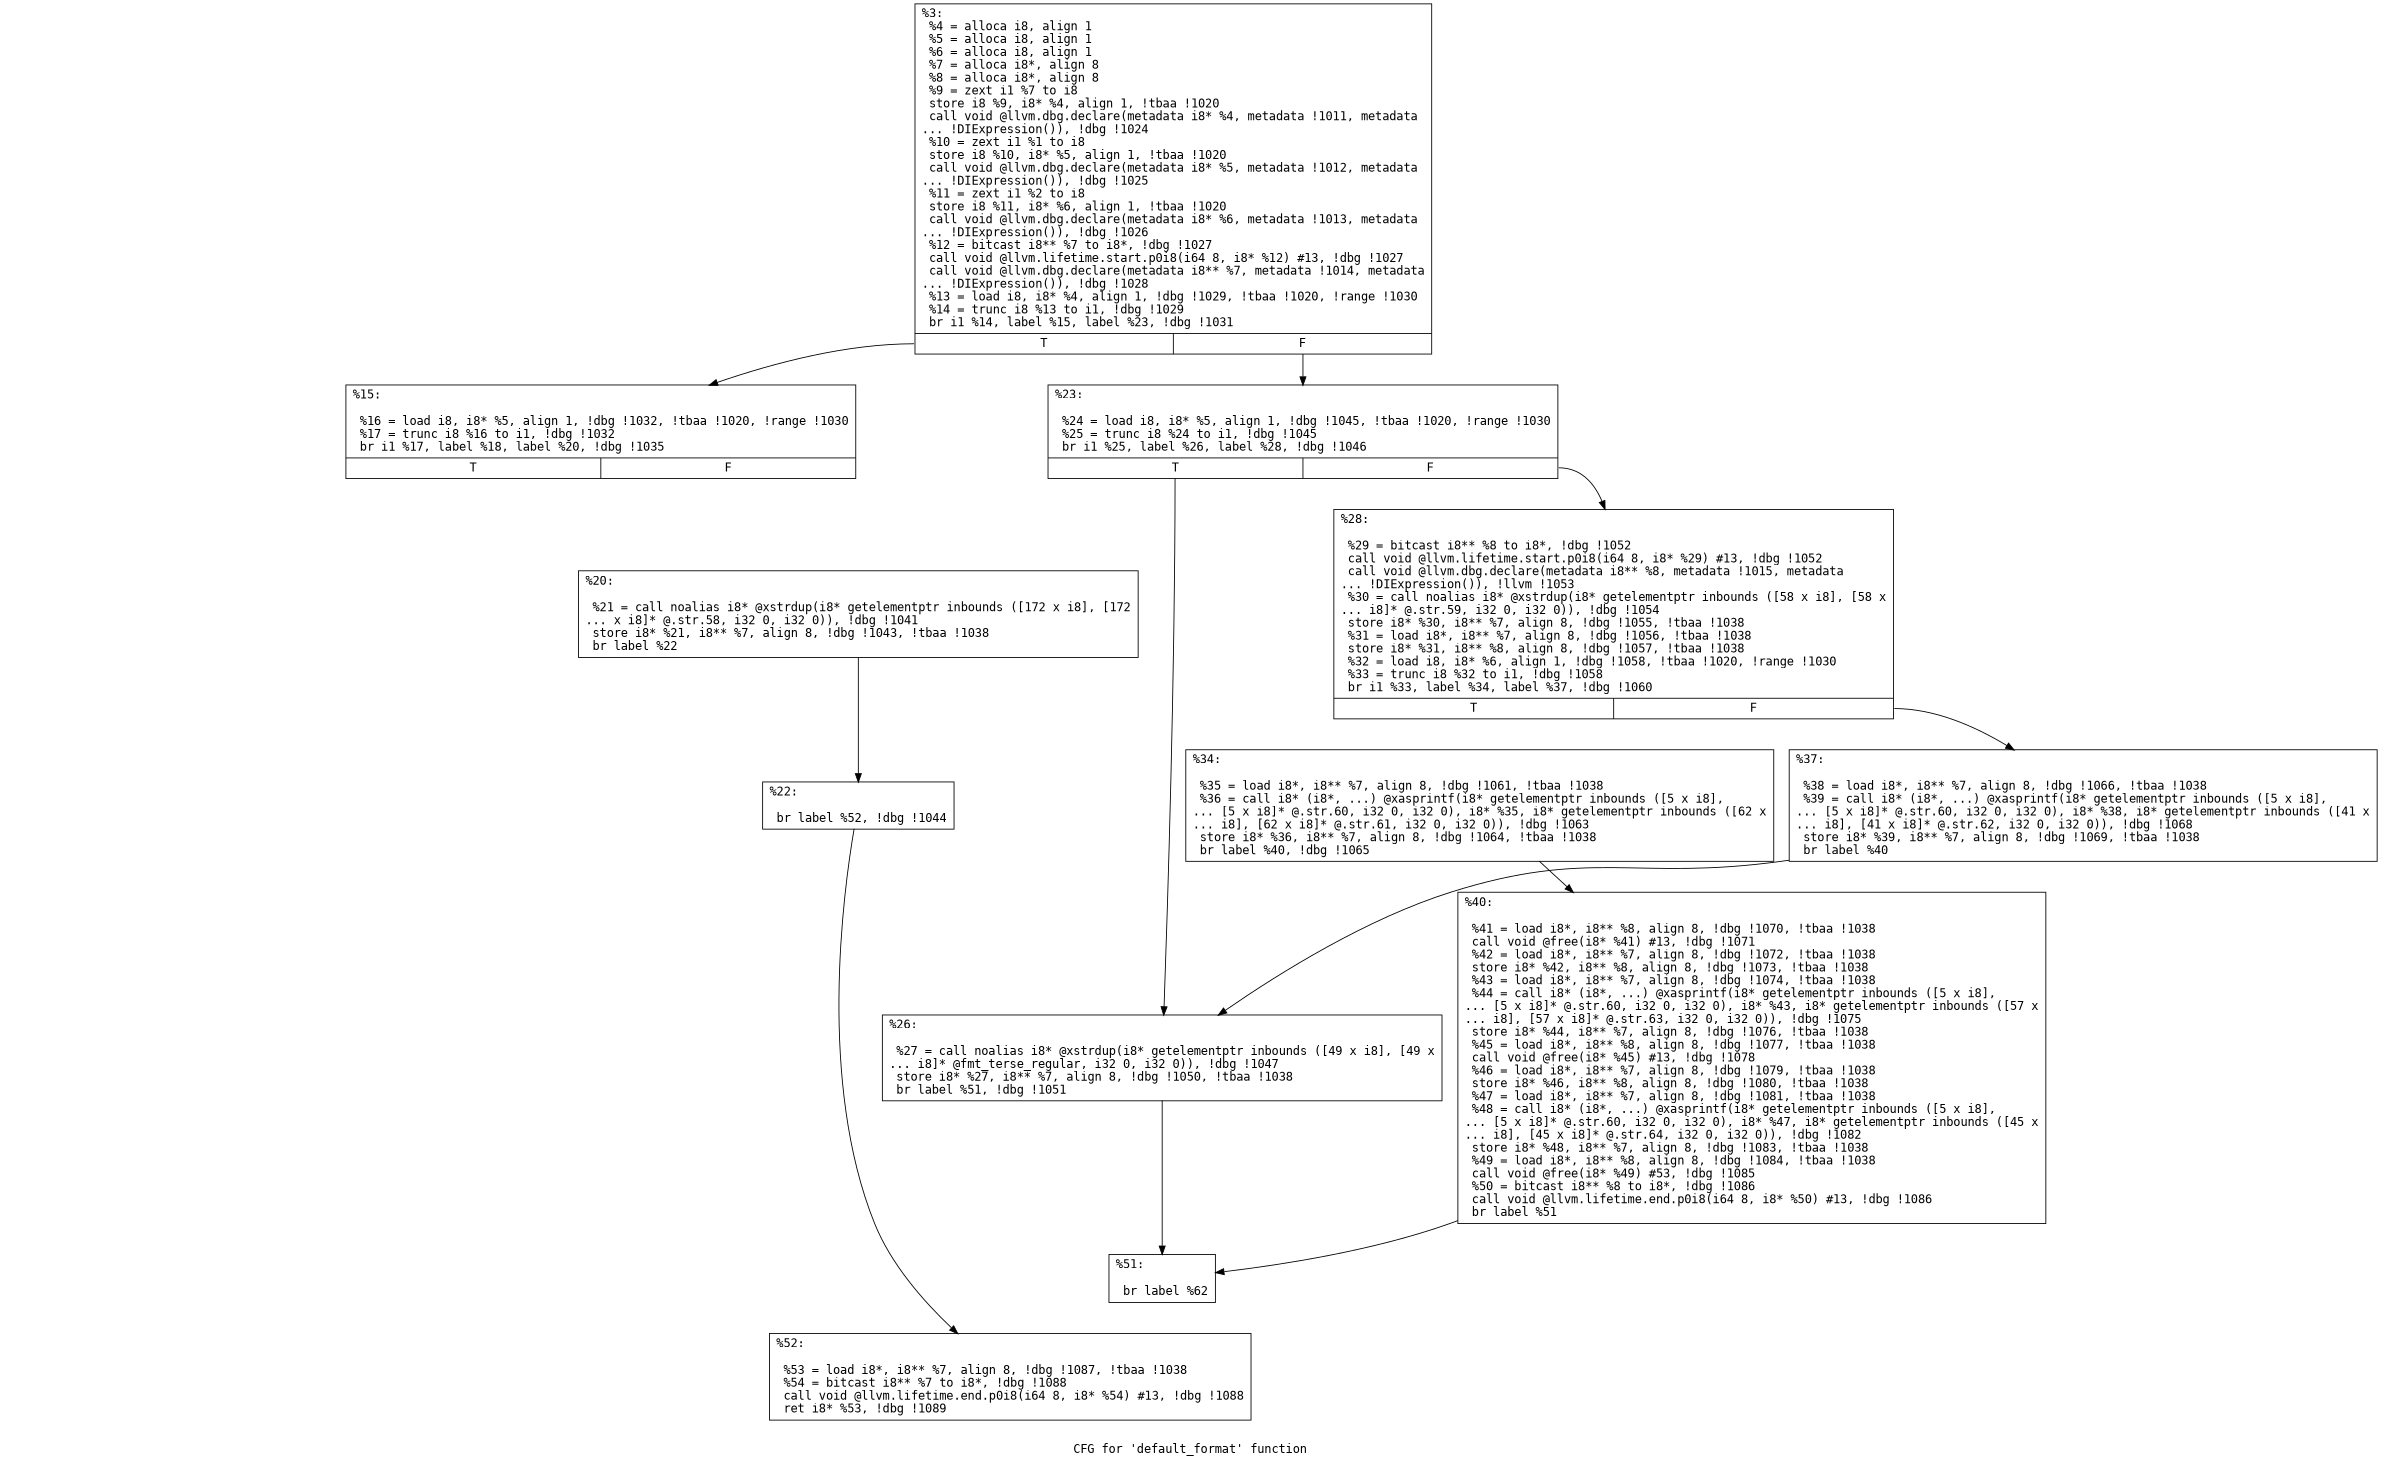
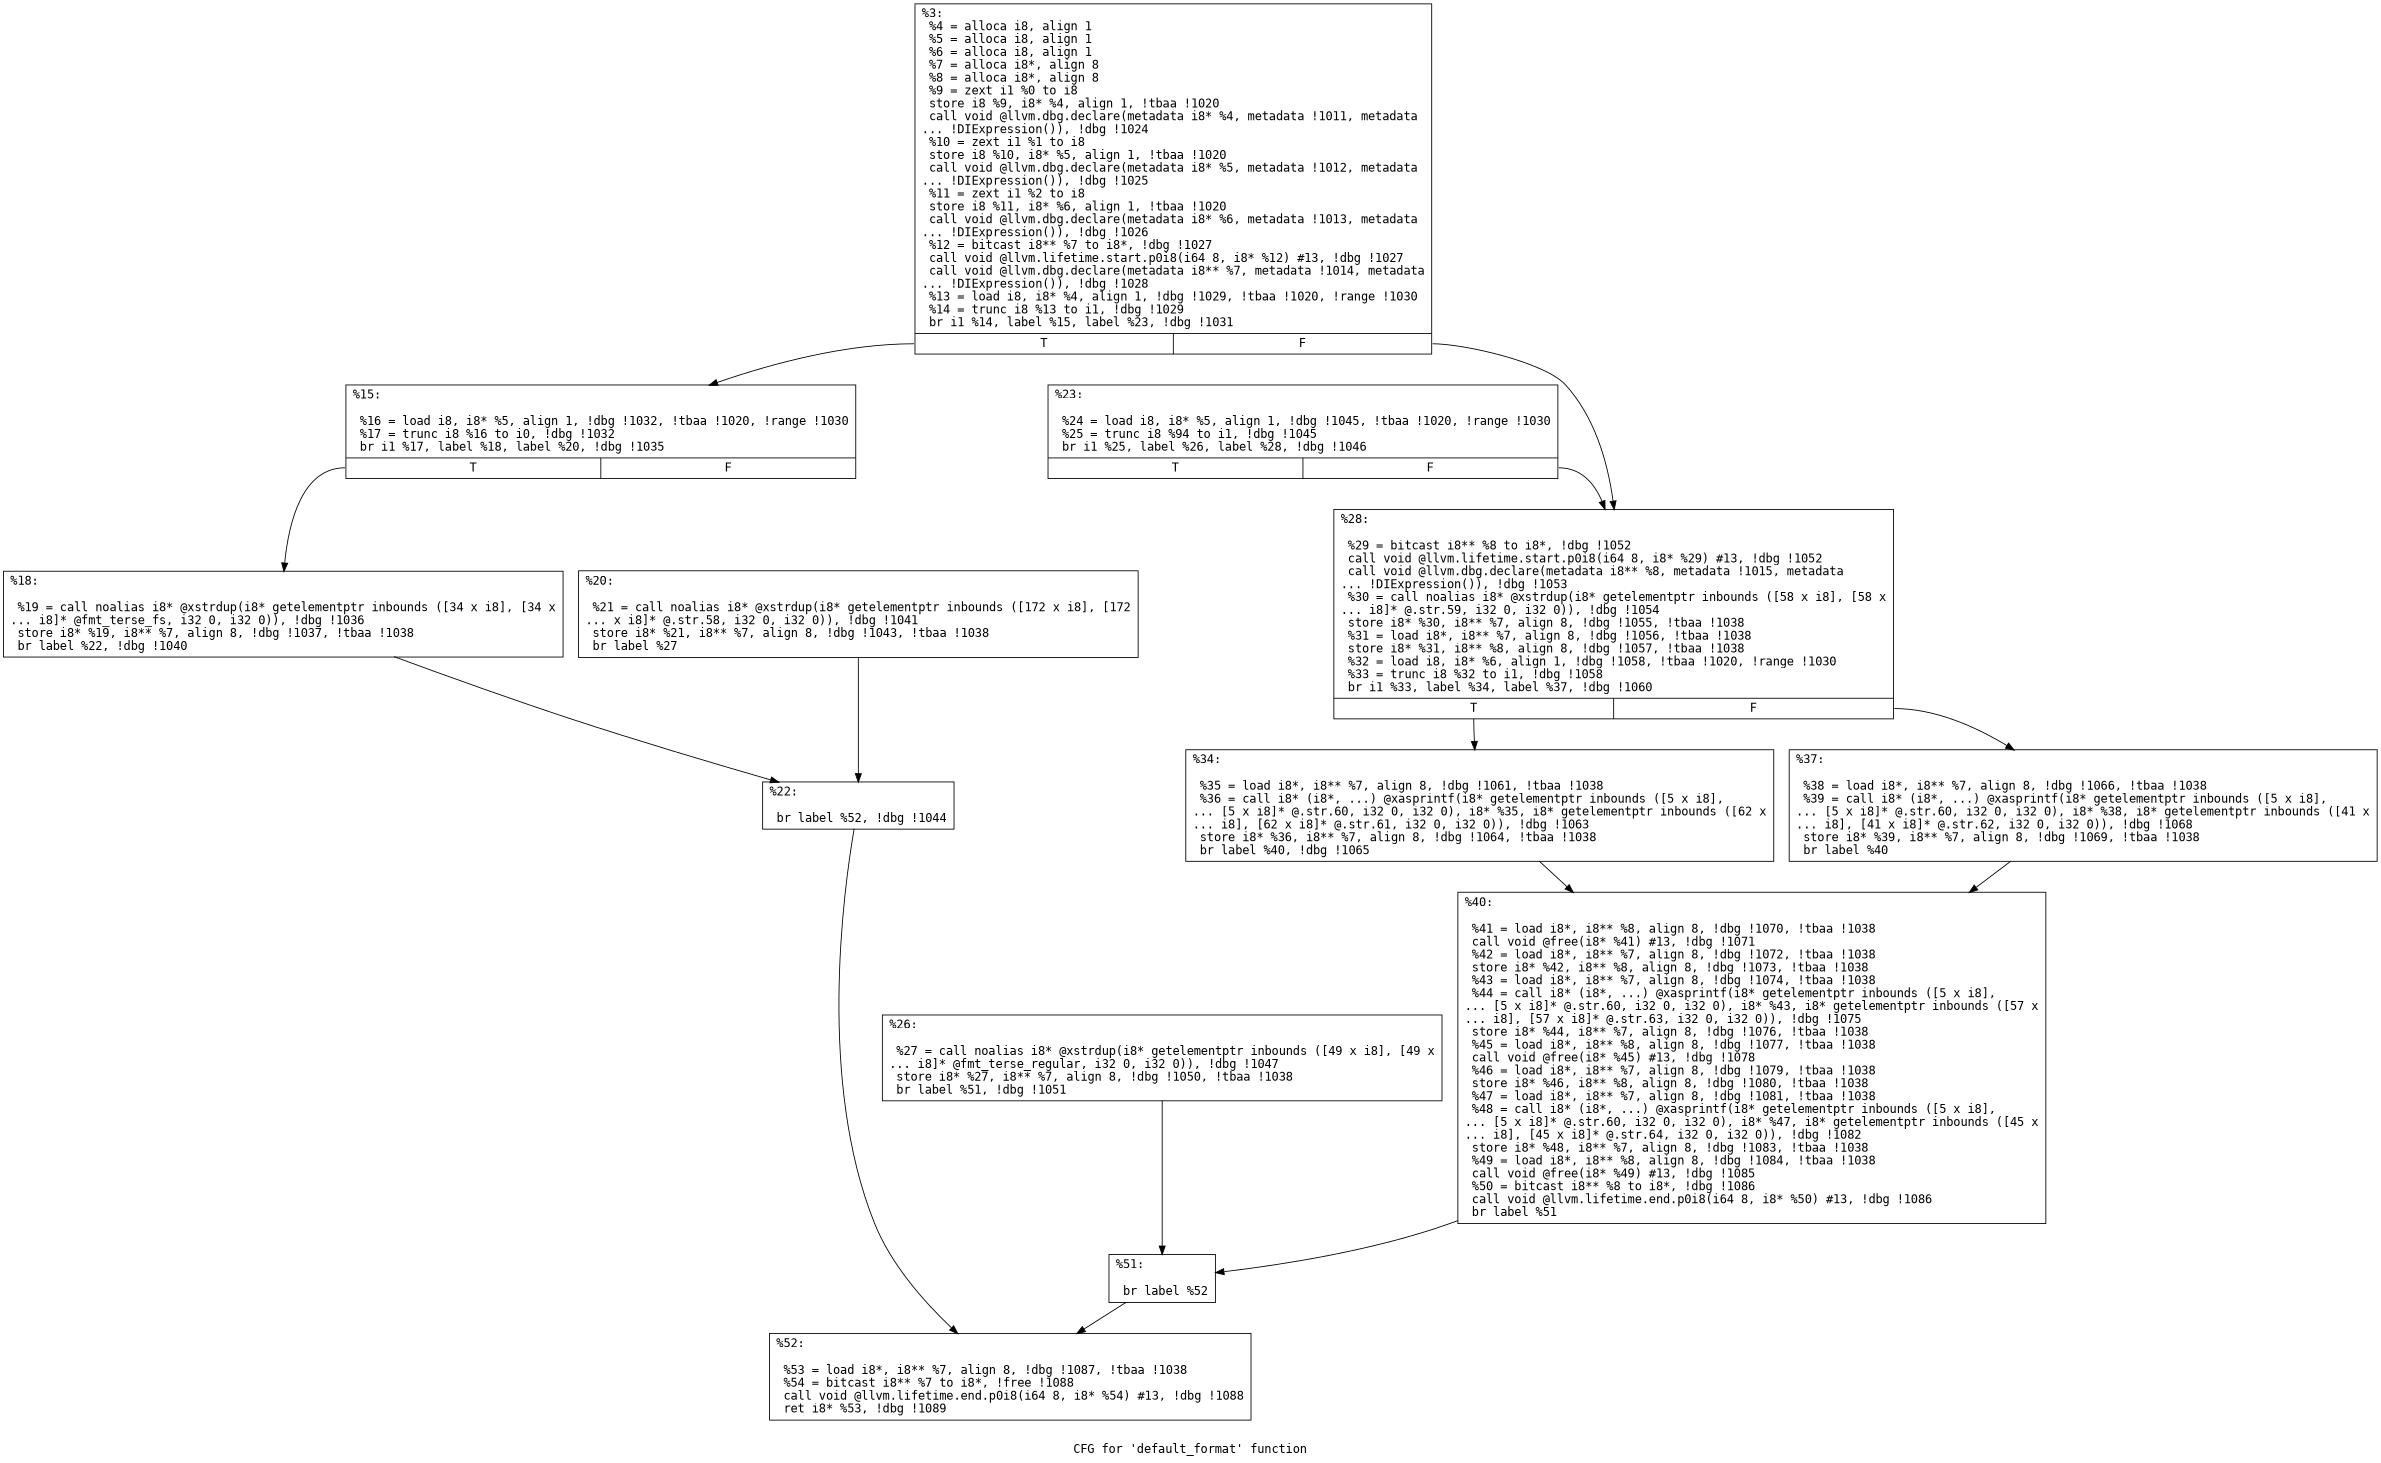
(1000, 91) -> (1000, 91)
(1303, 365) -> (1560, 381)
(484, 434) -> (484, 434)
(1186, 434) -> (1186, 434)
(1458, 585) -> (1454, 585)
none -> (283, 614)
(632, 646) -> (632, 646)
none -> (1474, 730)
(1172, 743) -> none
(1492, 881) -> (1994, 874)
(1610, 1174) -> (1610, 1174)
(1162, 1291) -> (1162, 1291)
none -> (1105, 1316)
(922, 1383) -> (925, 1383)
